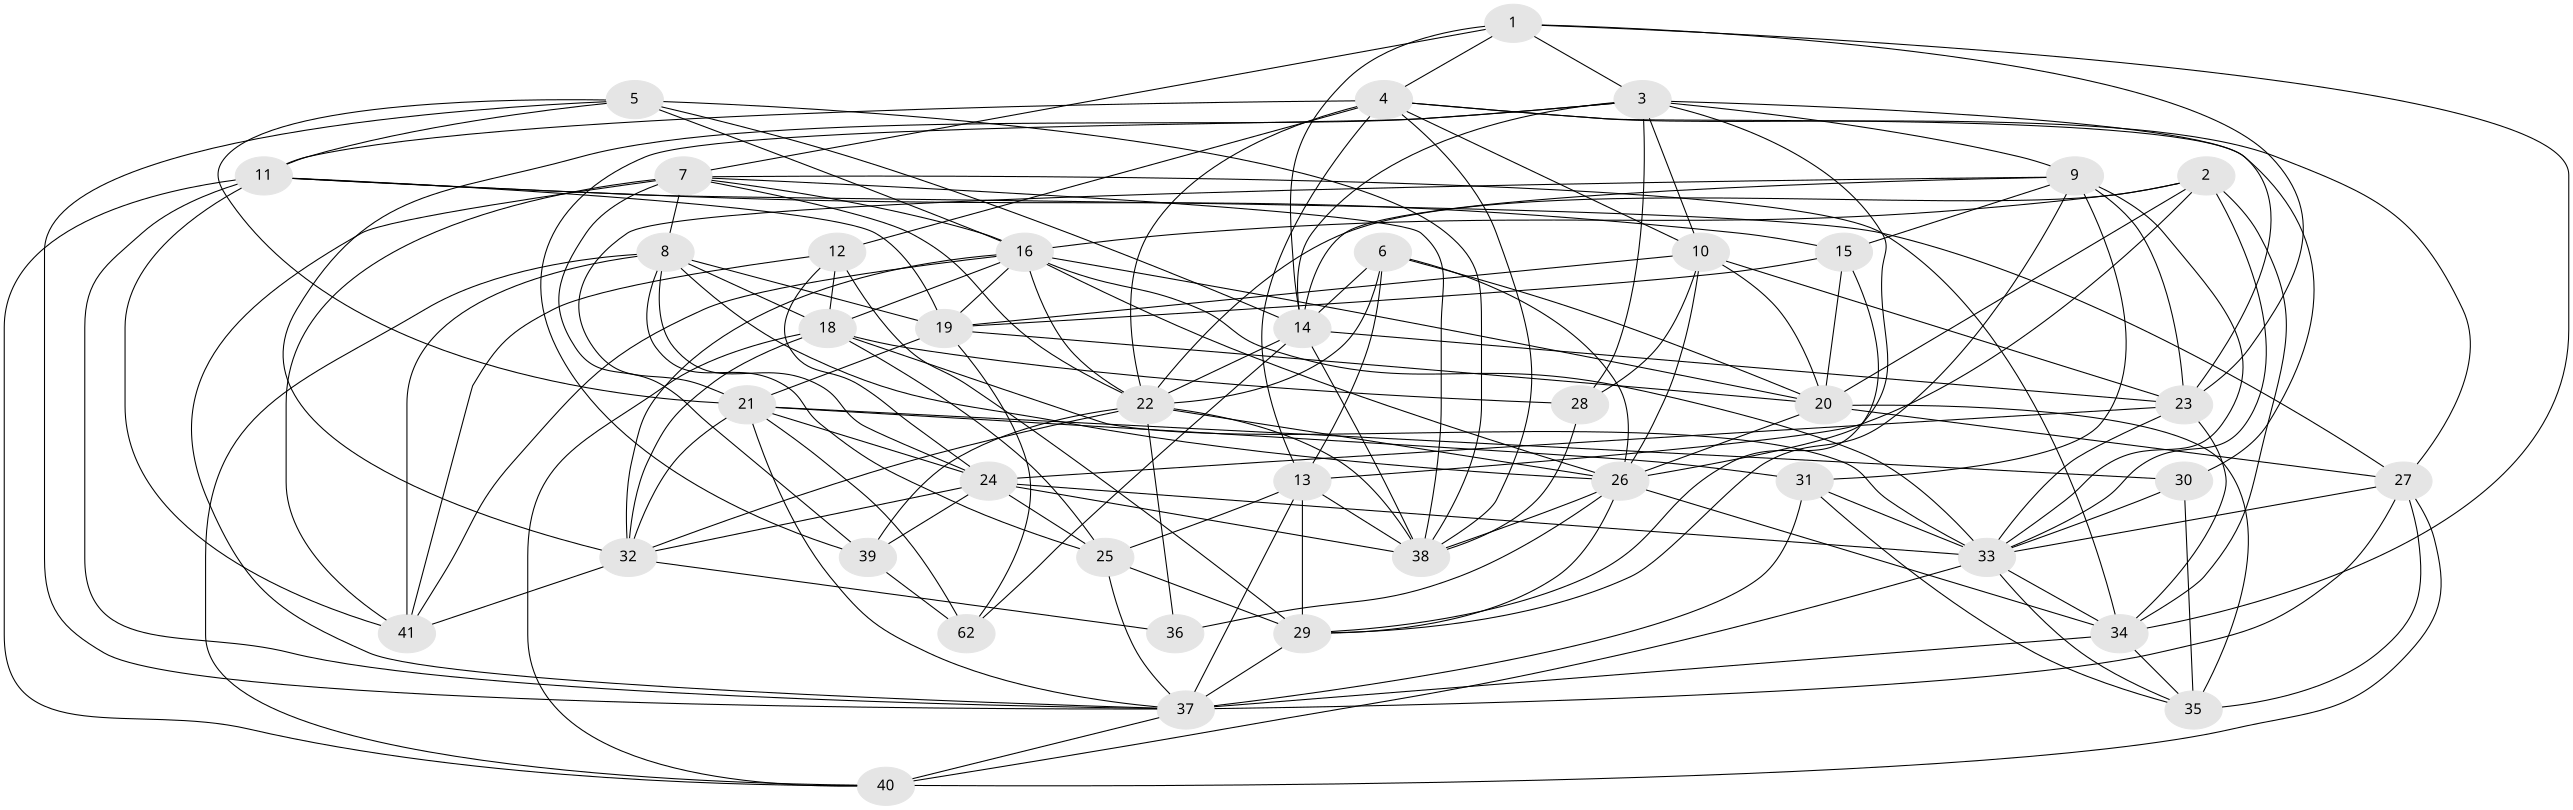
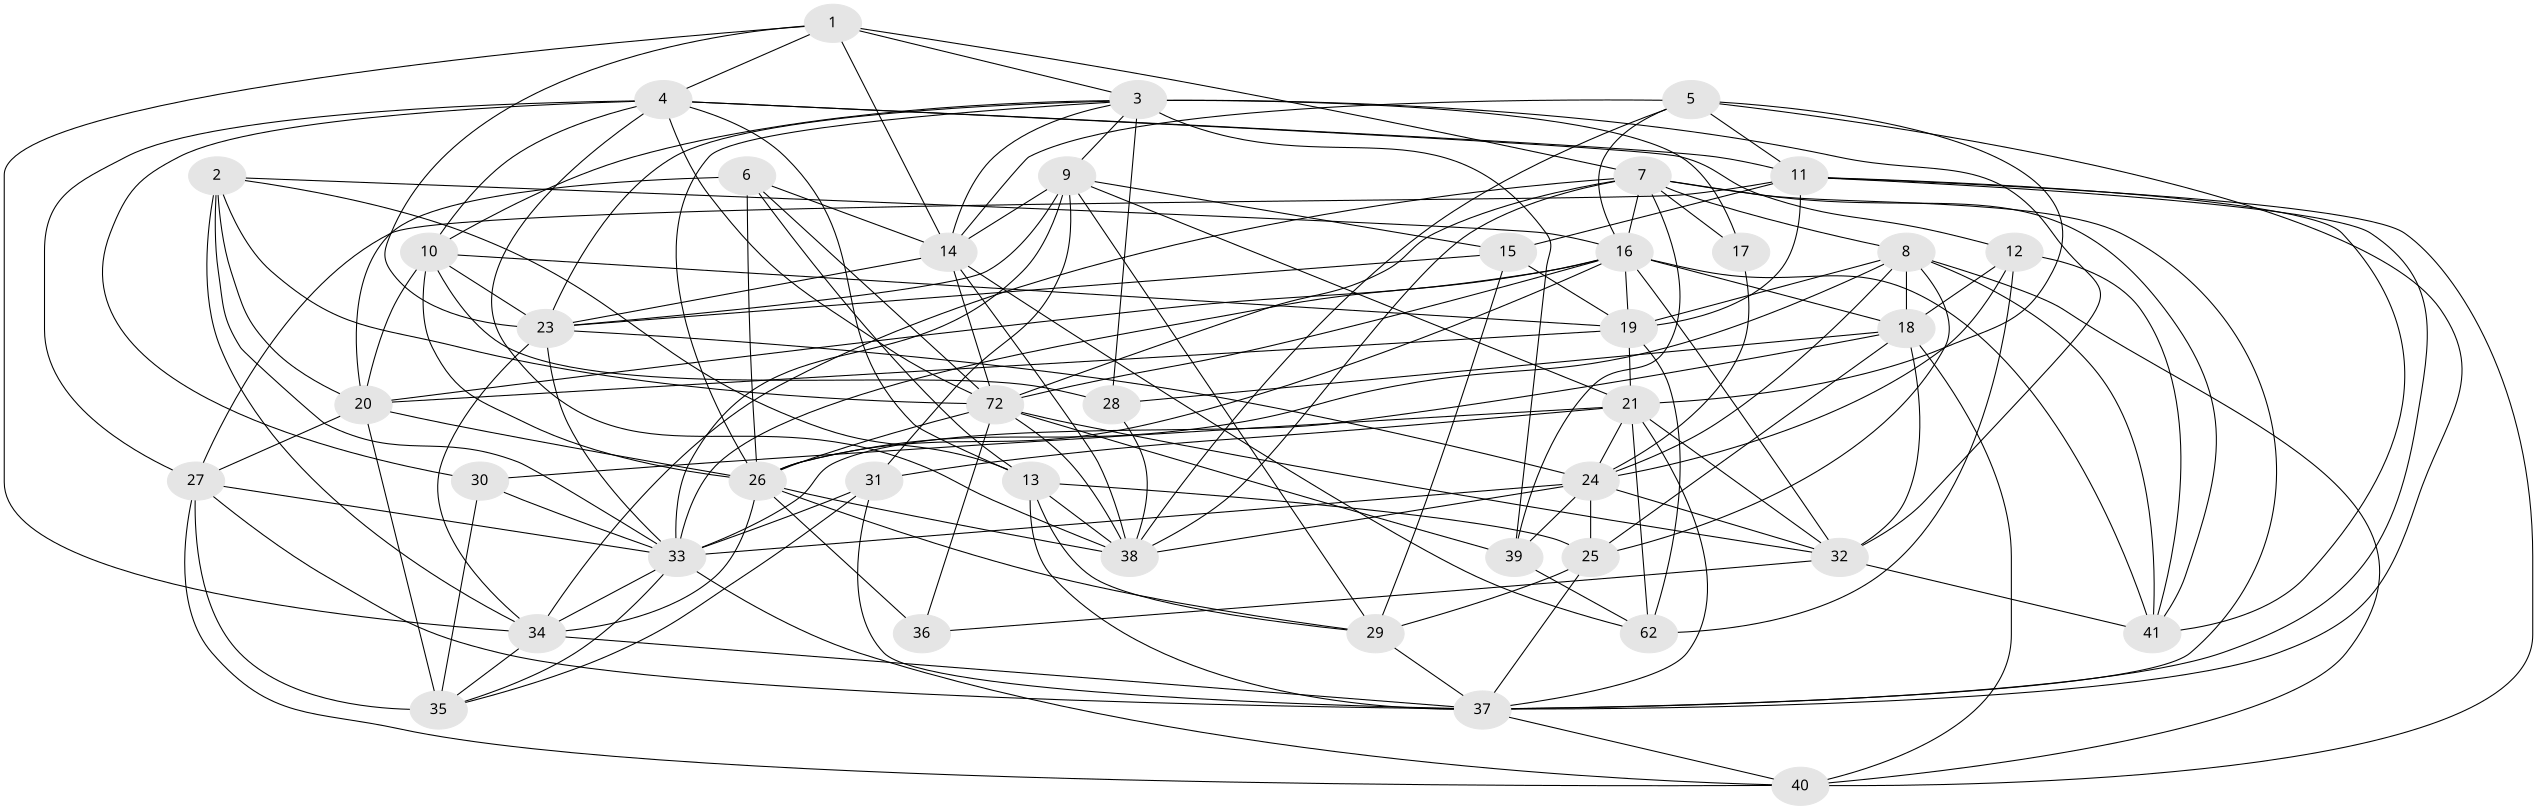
none -> (1741, 252)
(1834, 328) -> (1095, 285)
(1146, 405) -> (995, 405)
(1060, 449) -> (1924, 530)
